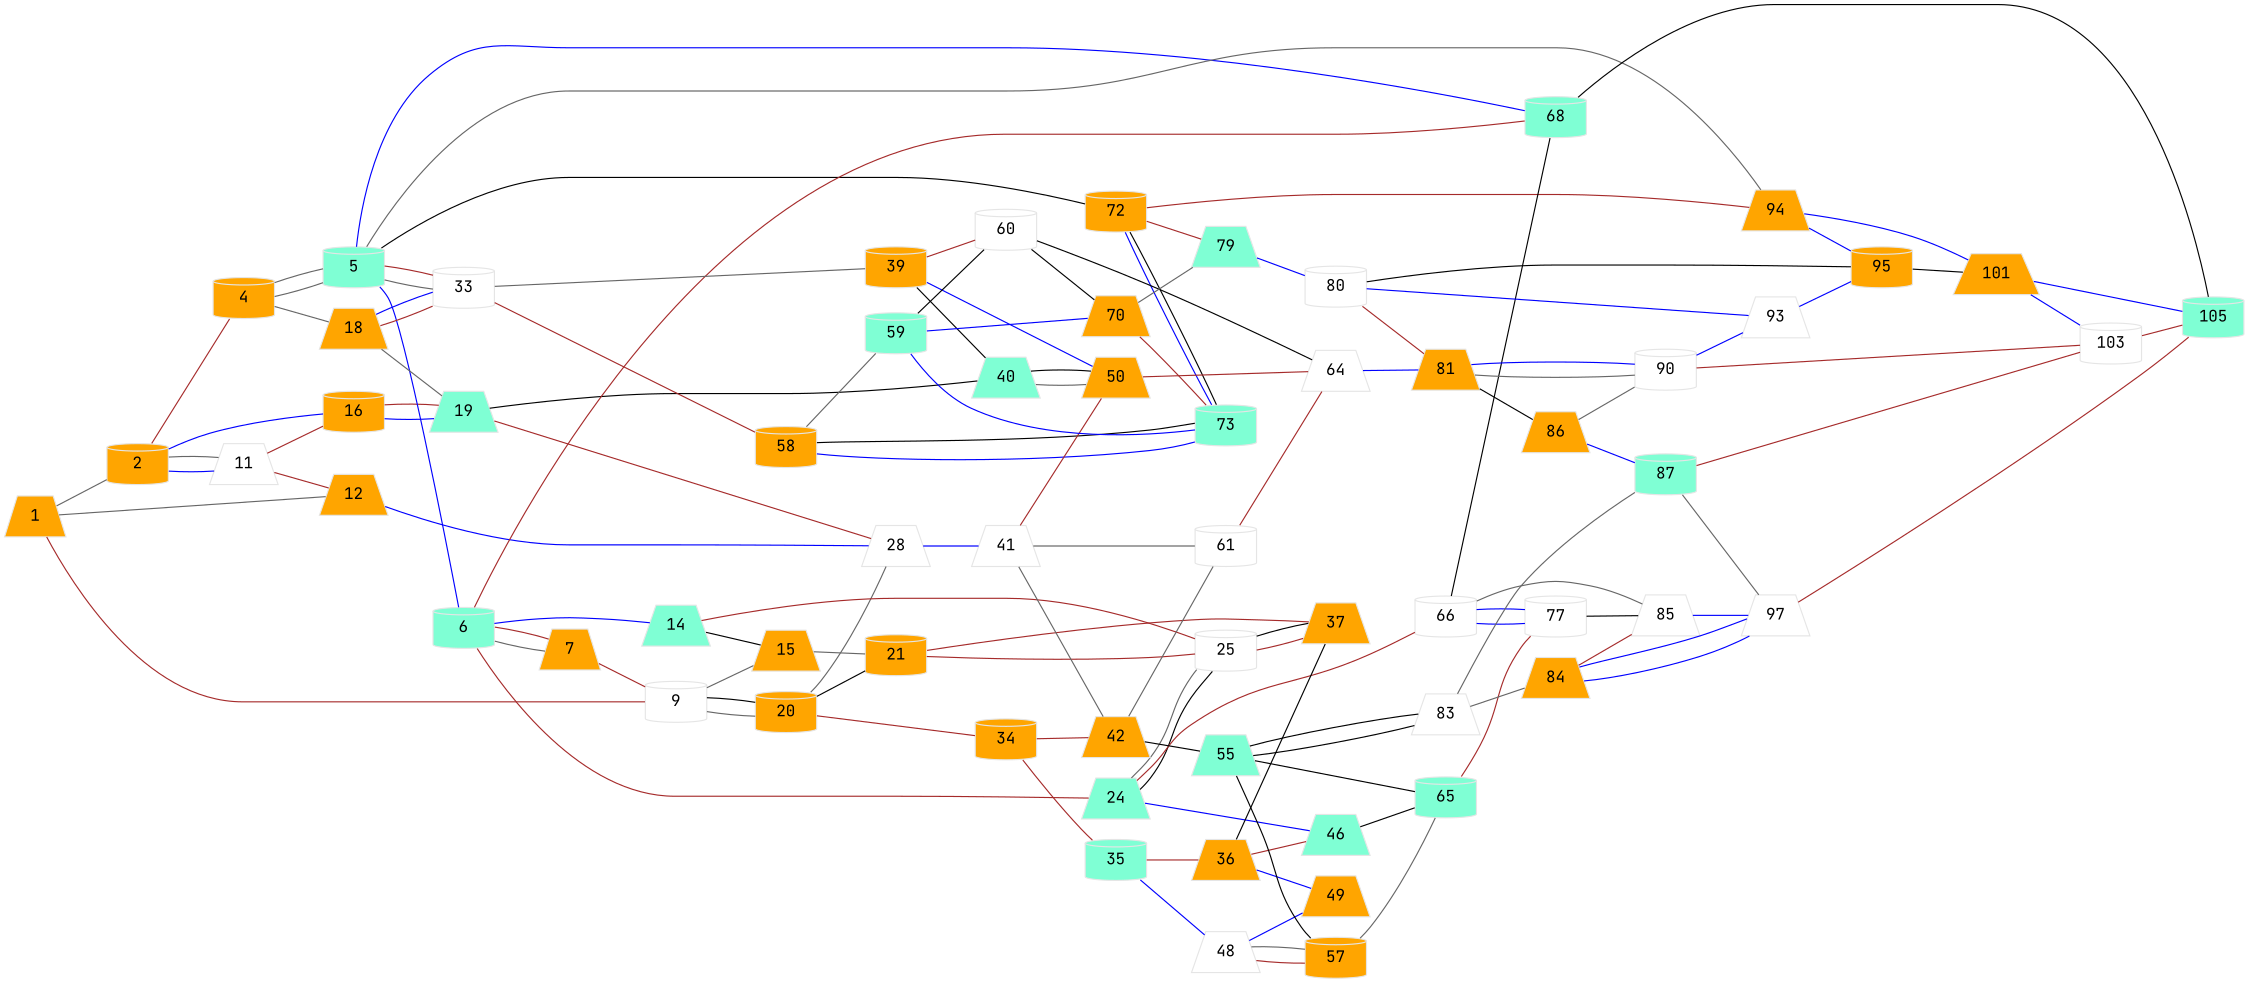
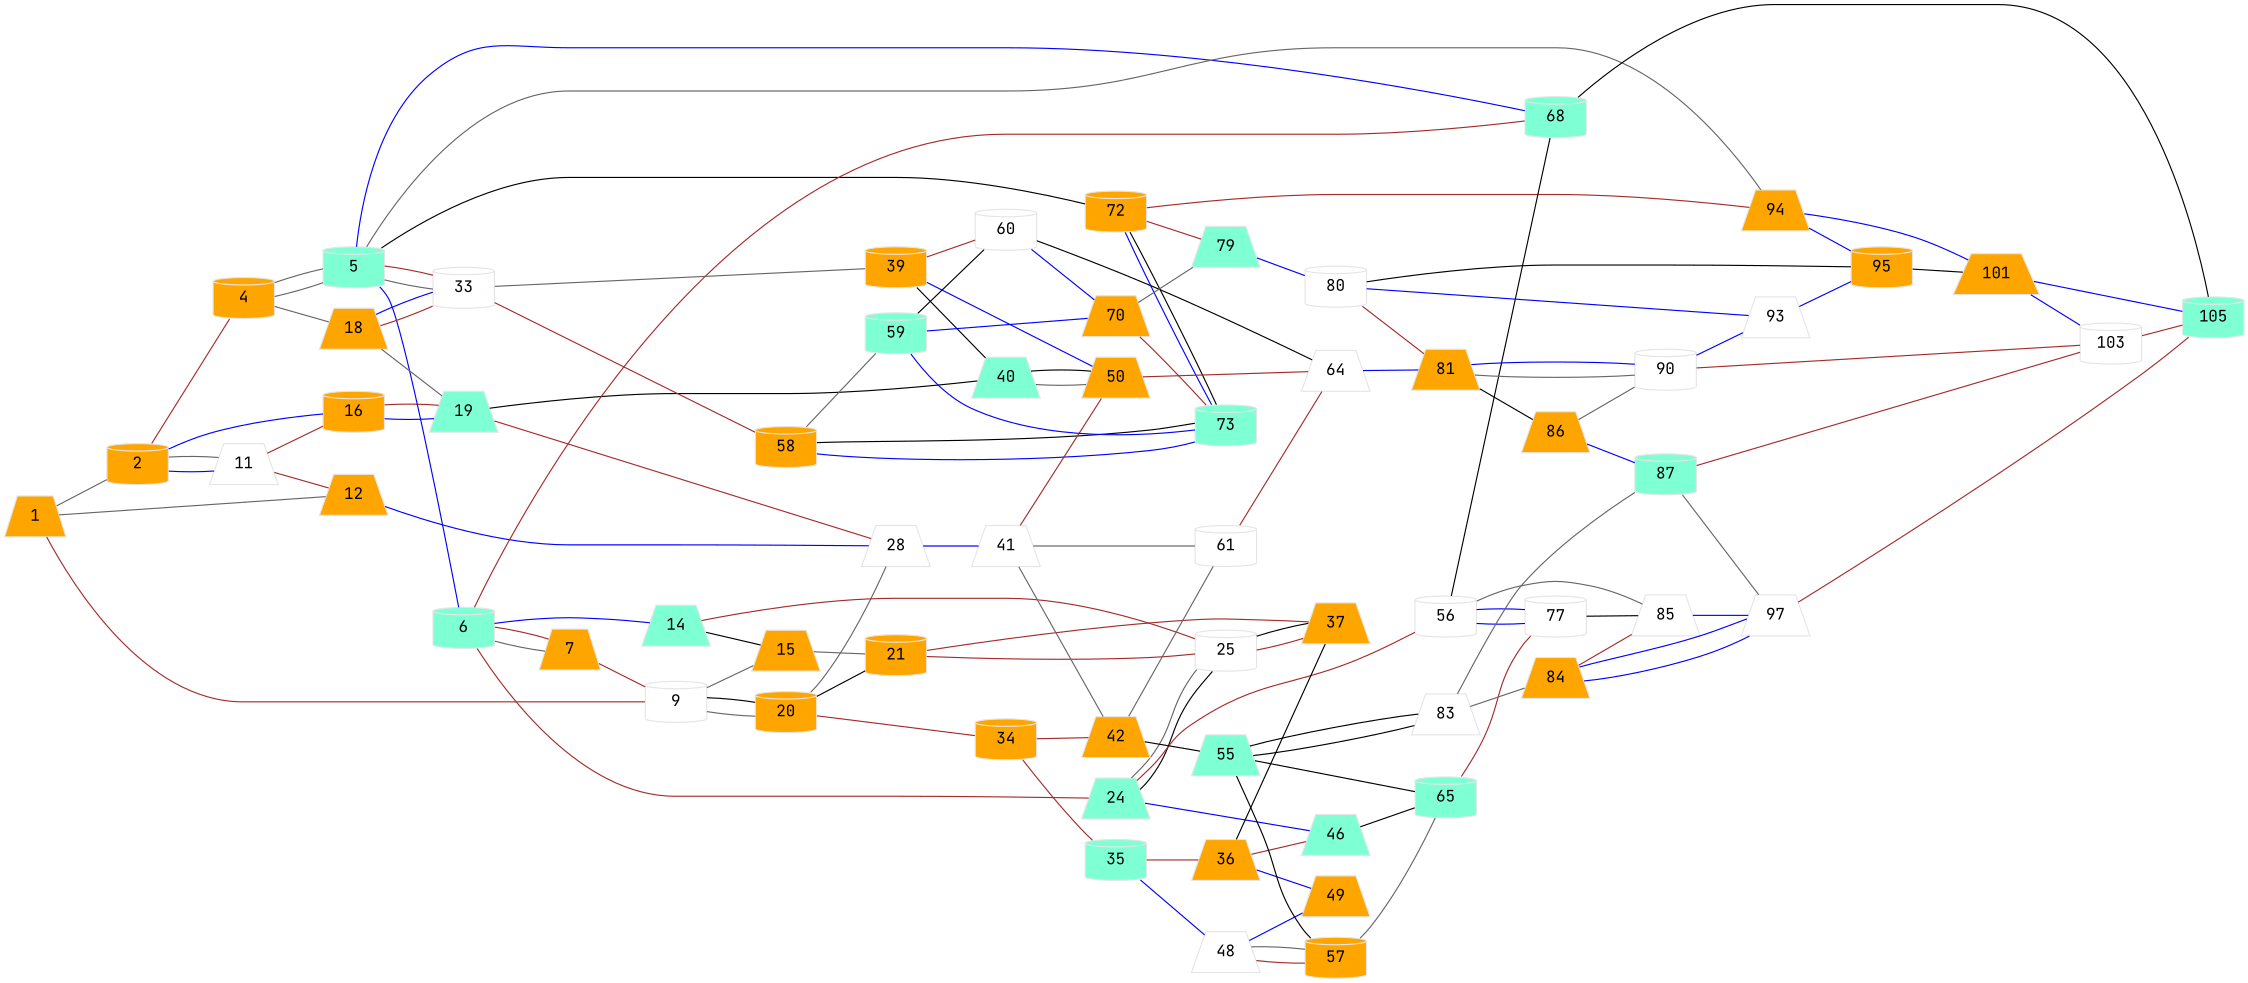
(1063, 275) -> (1063, 275)
(1446, 617) -> (1446, 617)
